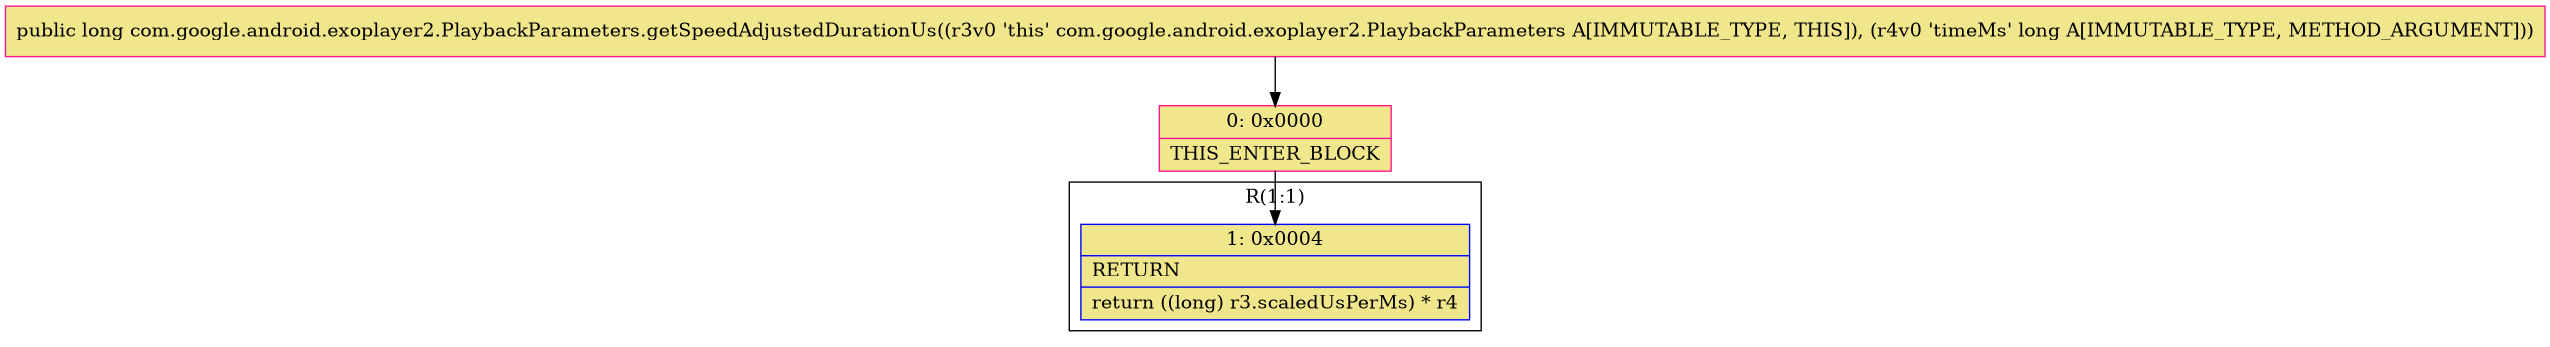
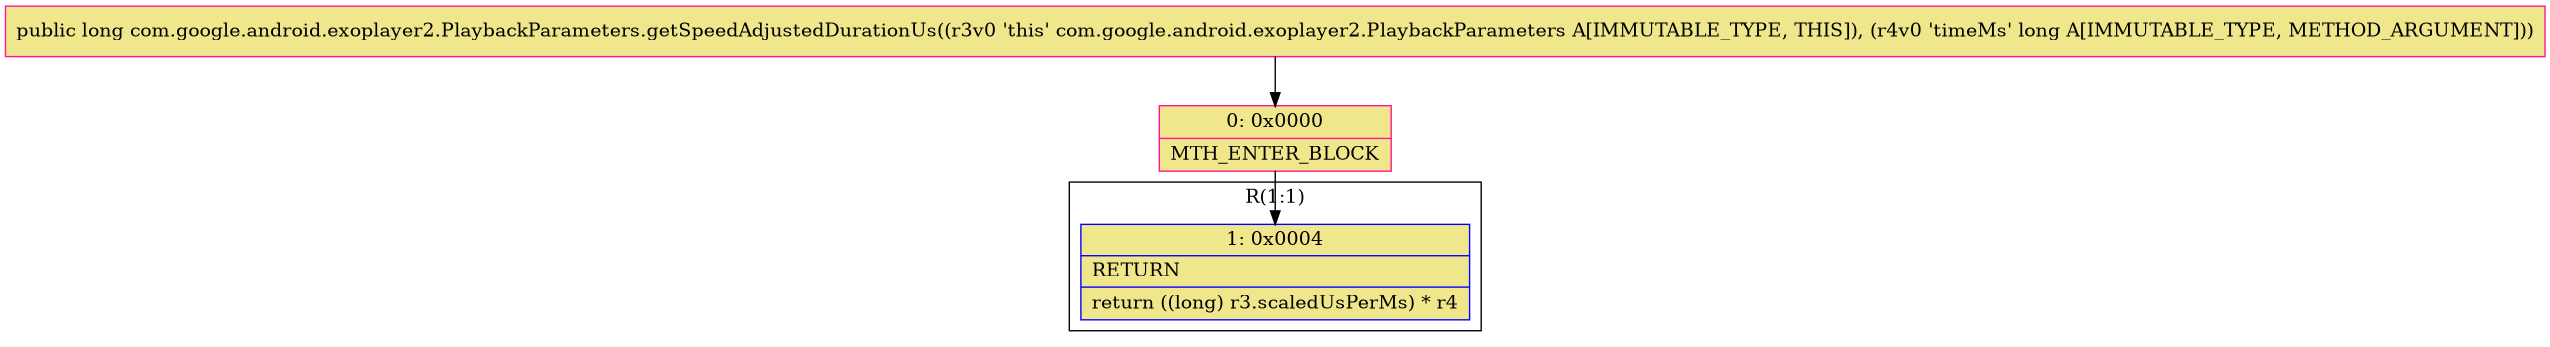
(1275, 154) -> (1275, 154)
